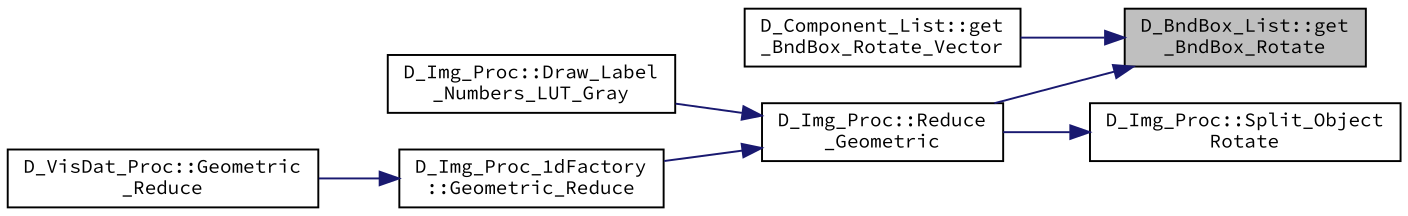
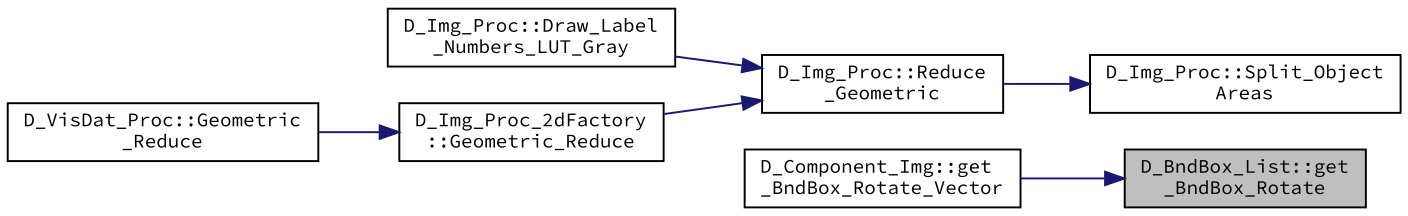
(883, 38) -> (883, 178)
(1054, 87) -> none
(1245, 132) -> (1245, 84)
(531, 178) -> (531, 132)
